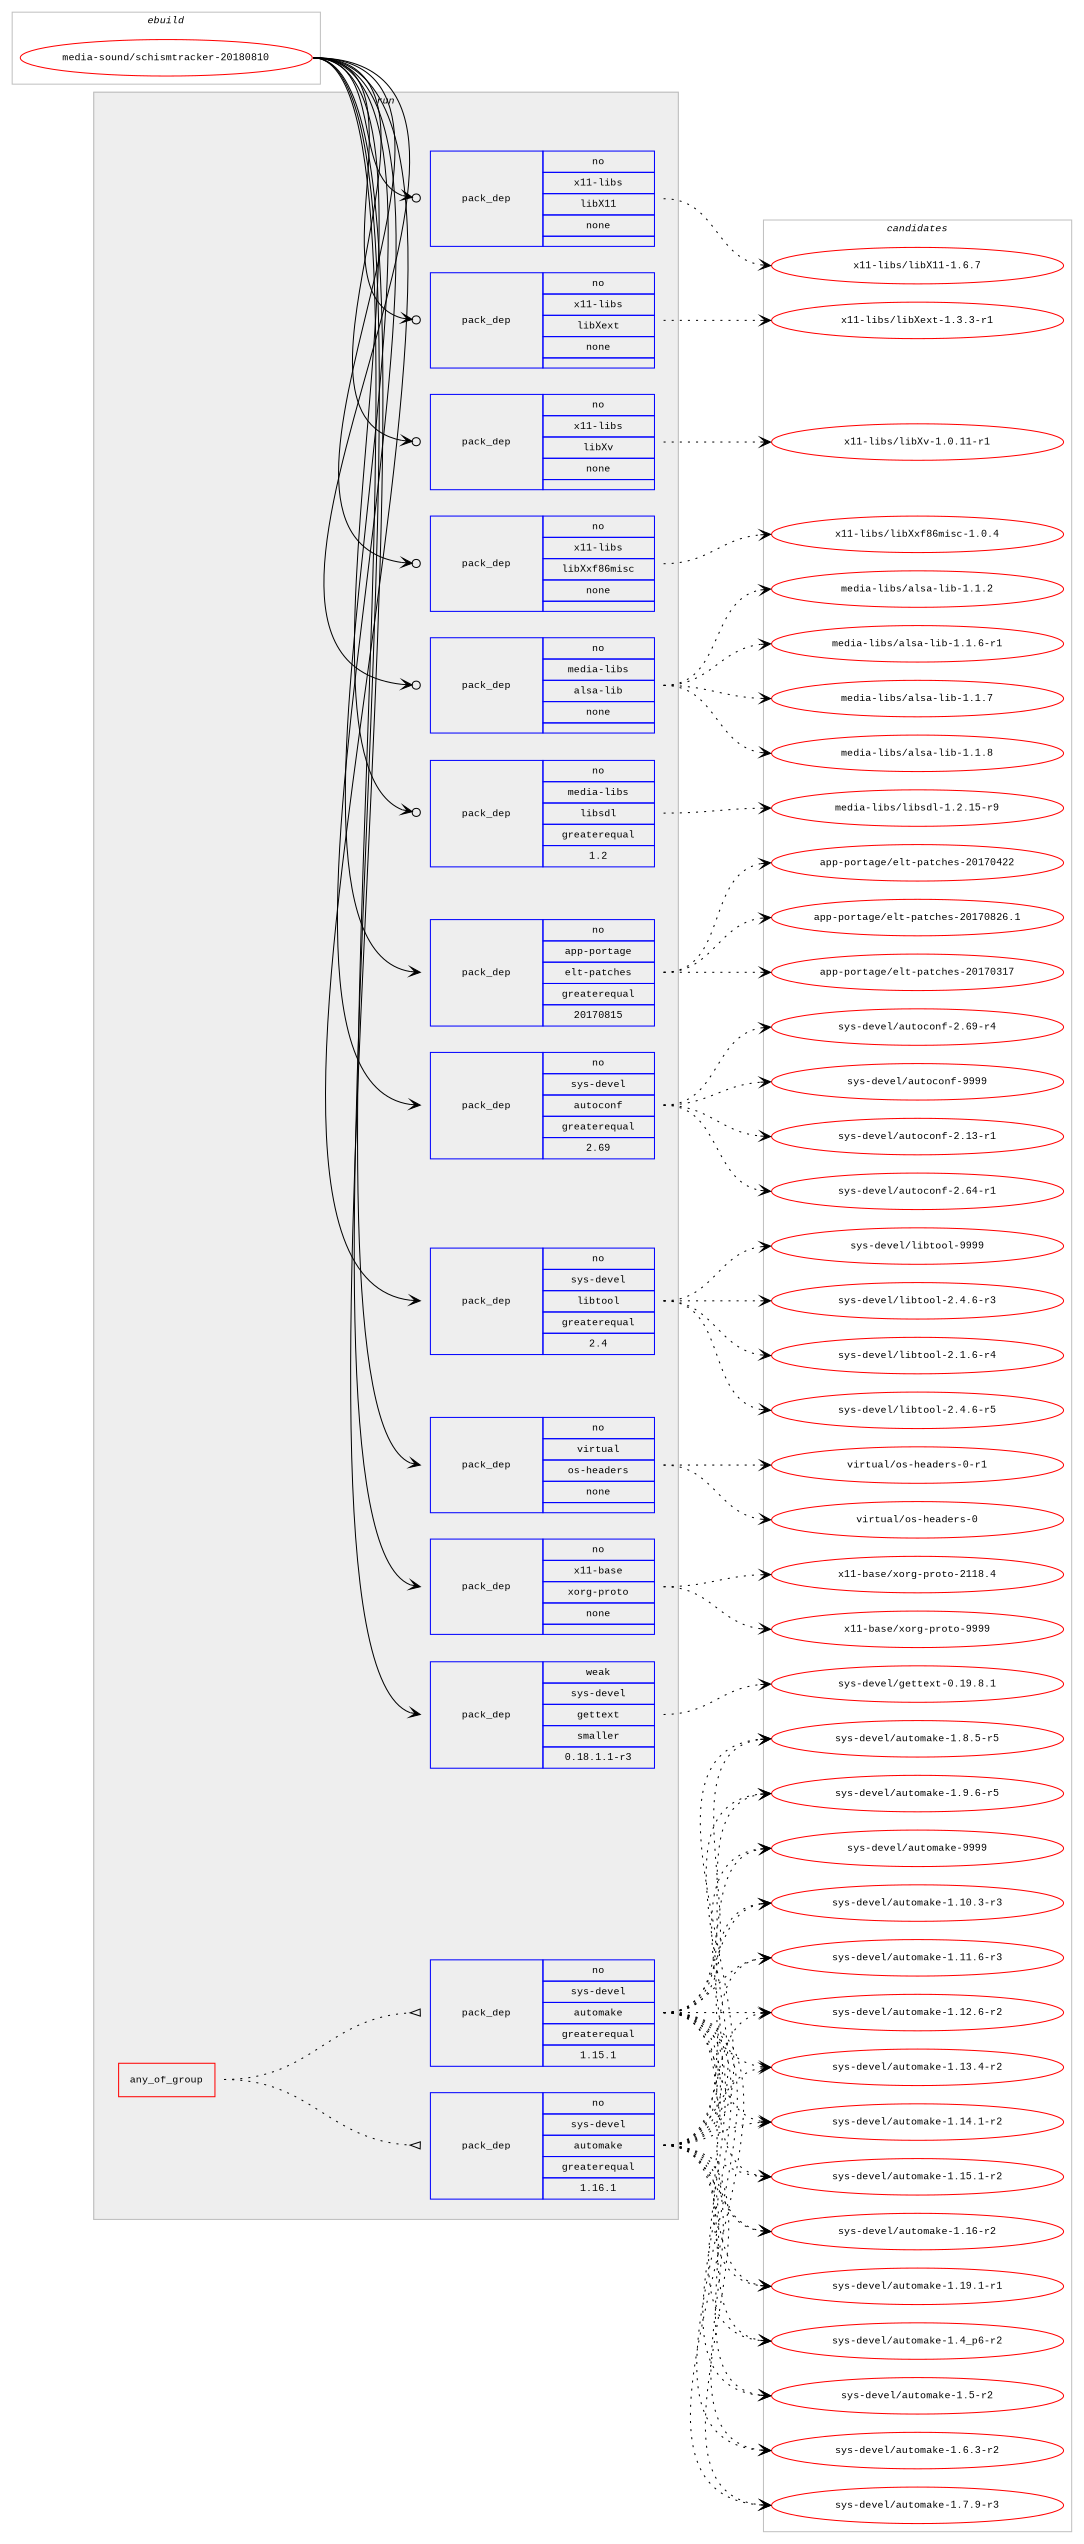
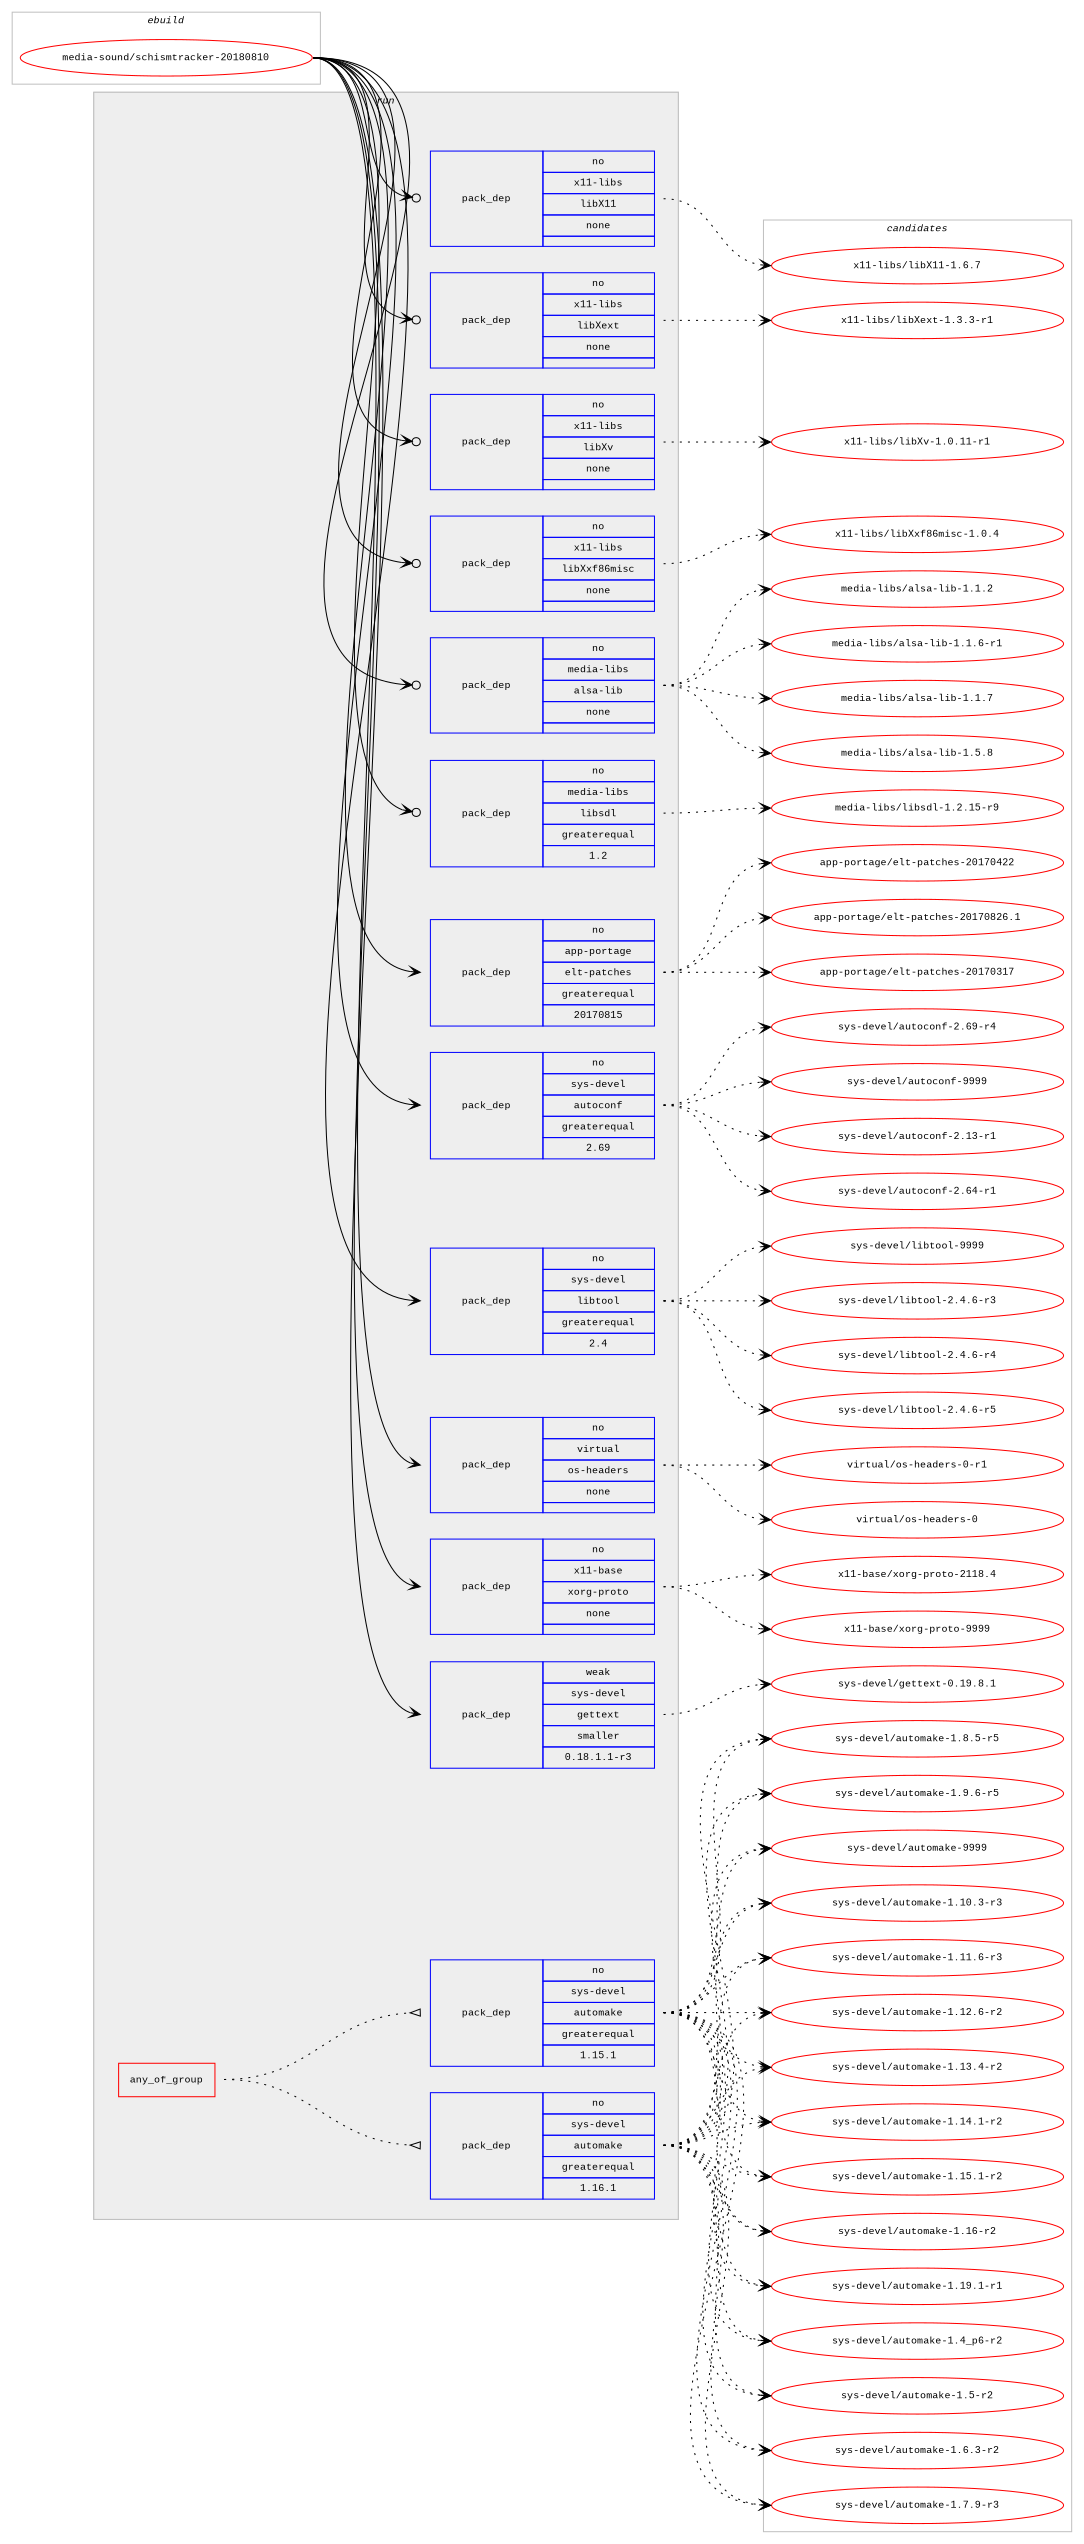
(918, 753) -> (918, 753)
(918, 1356) -> (918, 1356)
